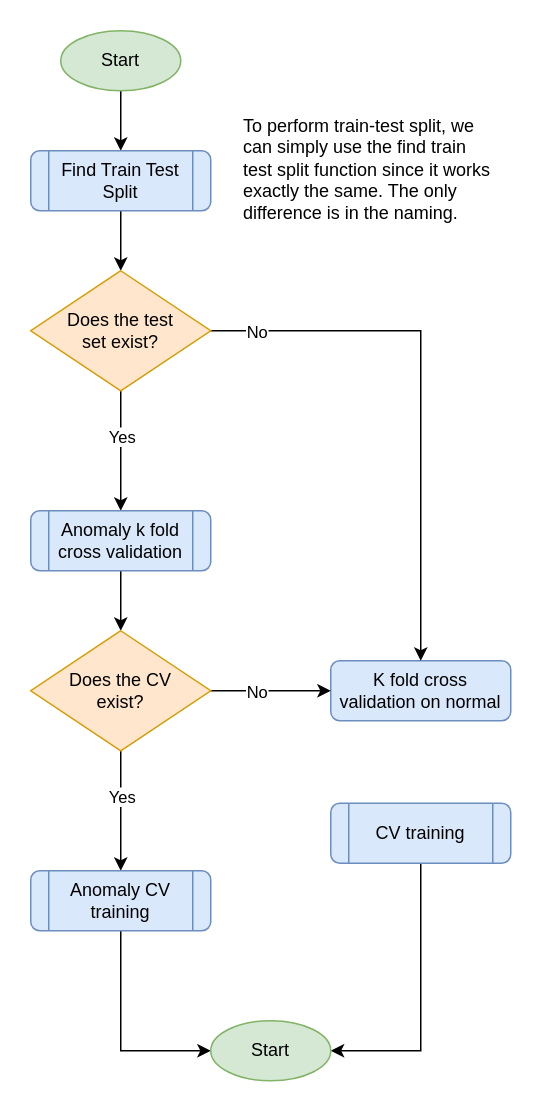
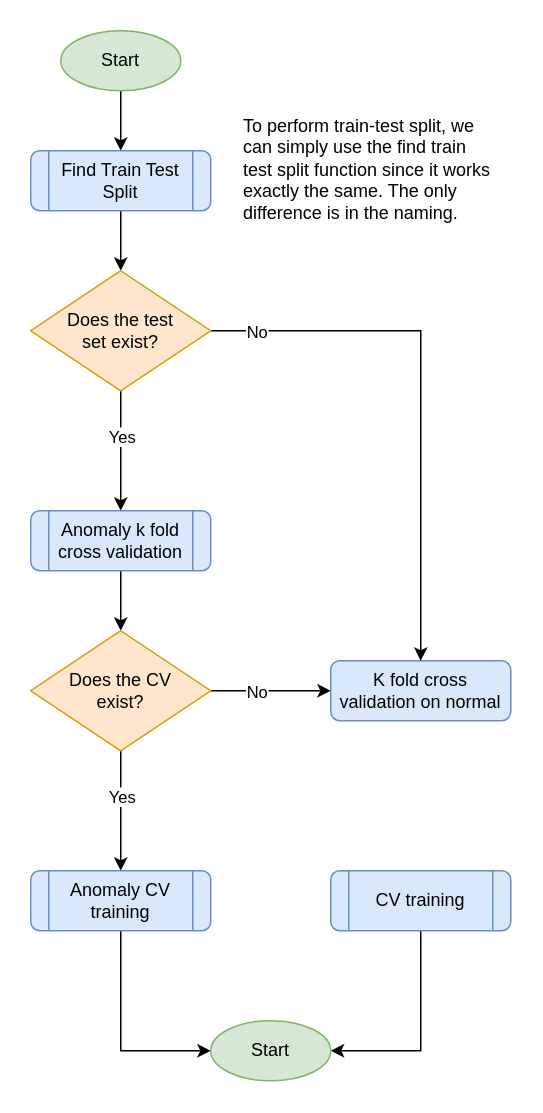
(421, 833) -> (421, 901)
